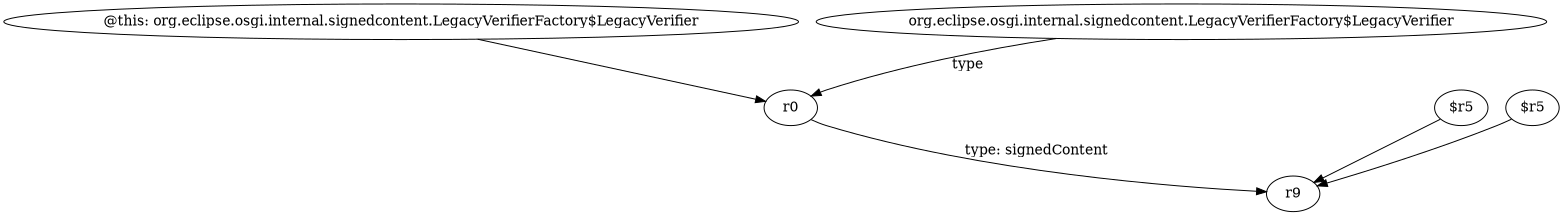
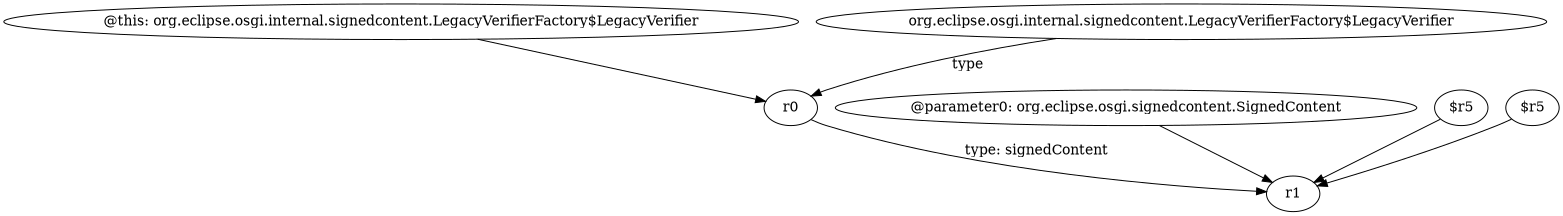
none -> (1126, 108)
(1293, 194) -> (1293, 194)
